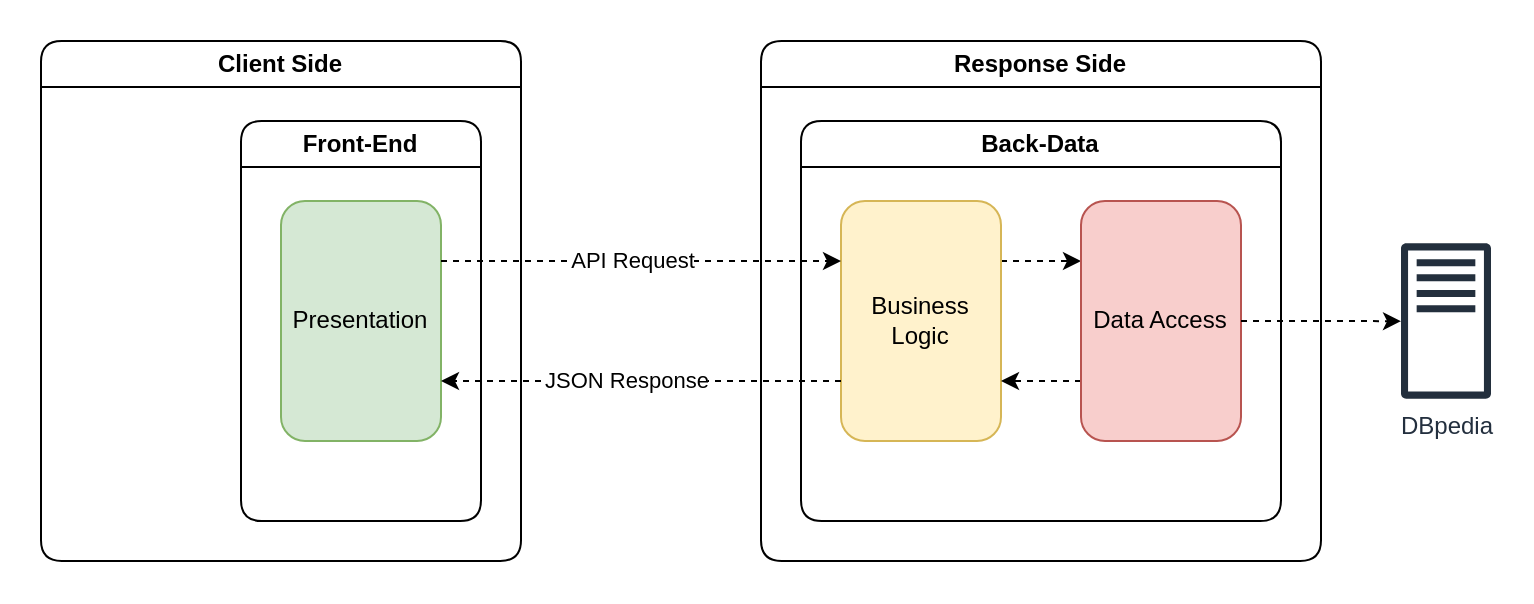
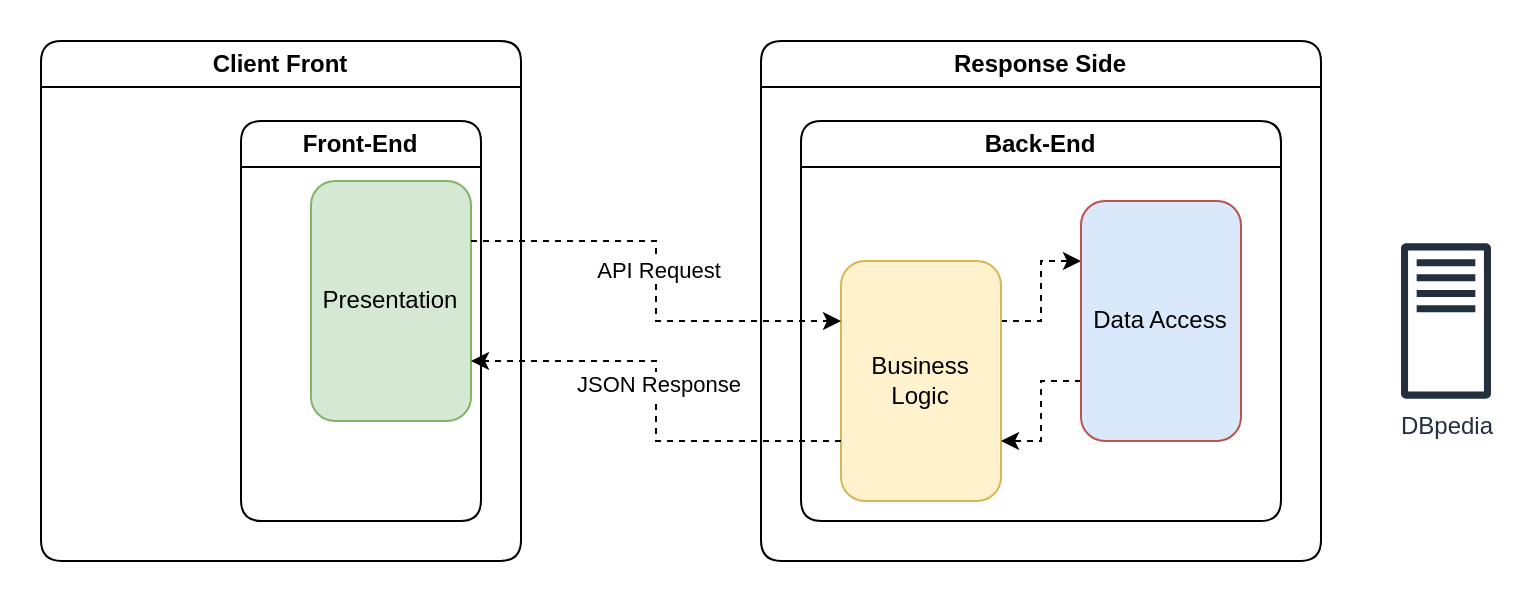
(281, 65) -> (281, 65)
(1041, 145) -> (1041, 145)
(361, 321) -> (391, 301)
(921, 321) -> (921, 381)
(1161, 321) -> (1161, 321)
(1314, 321) -> none
